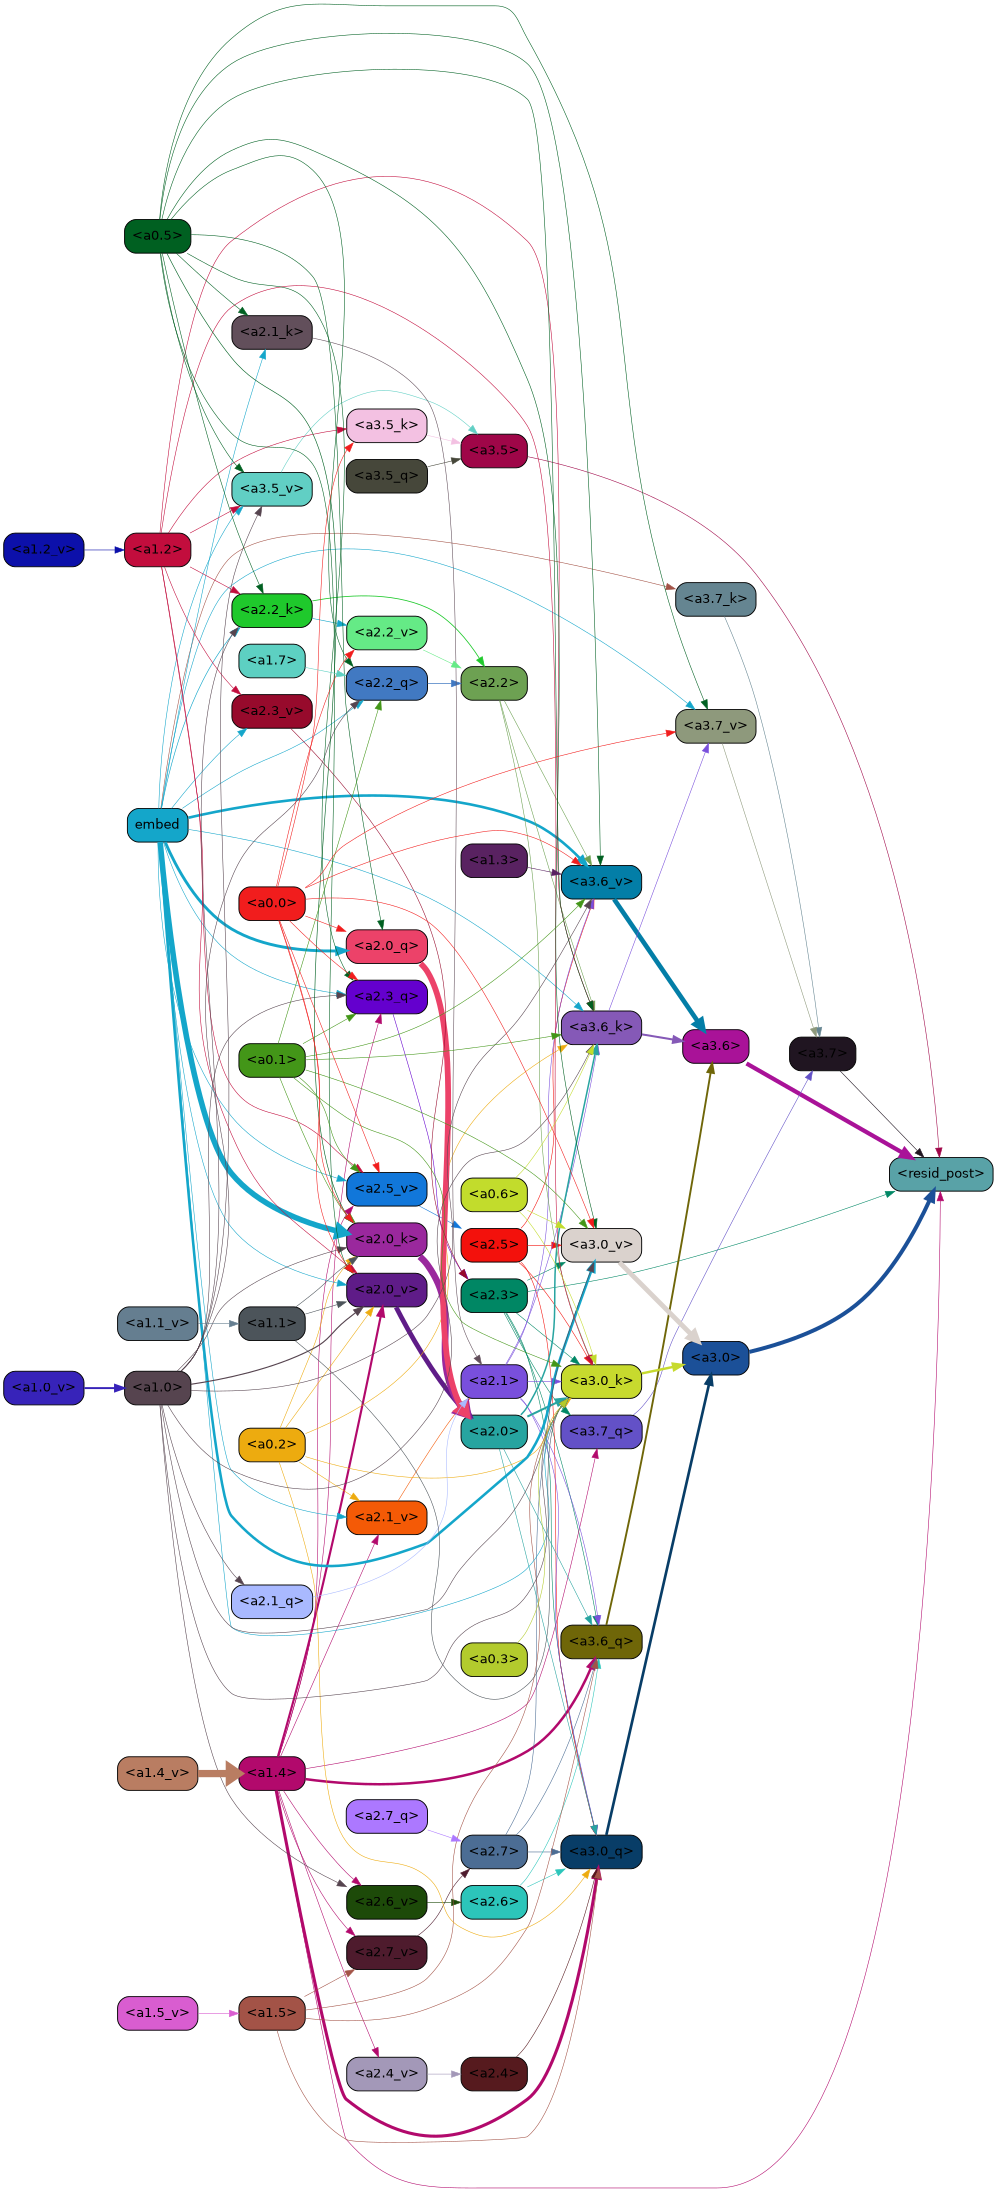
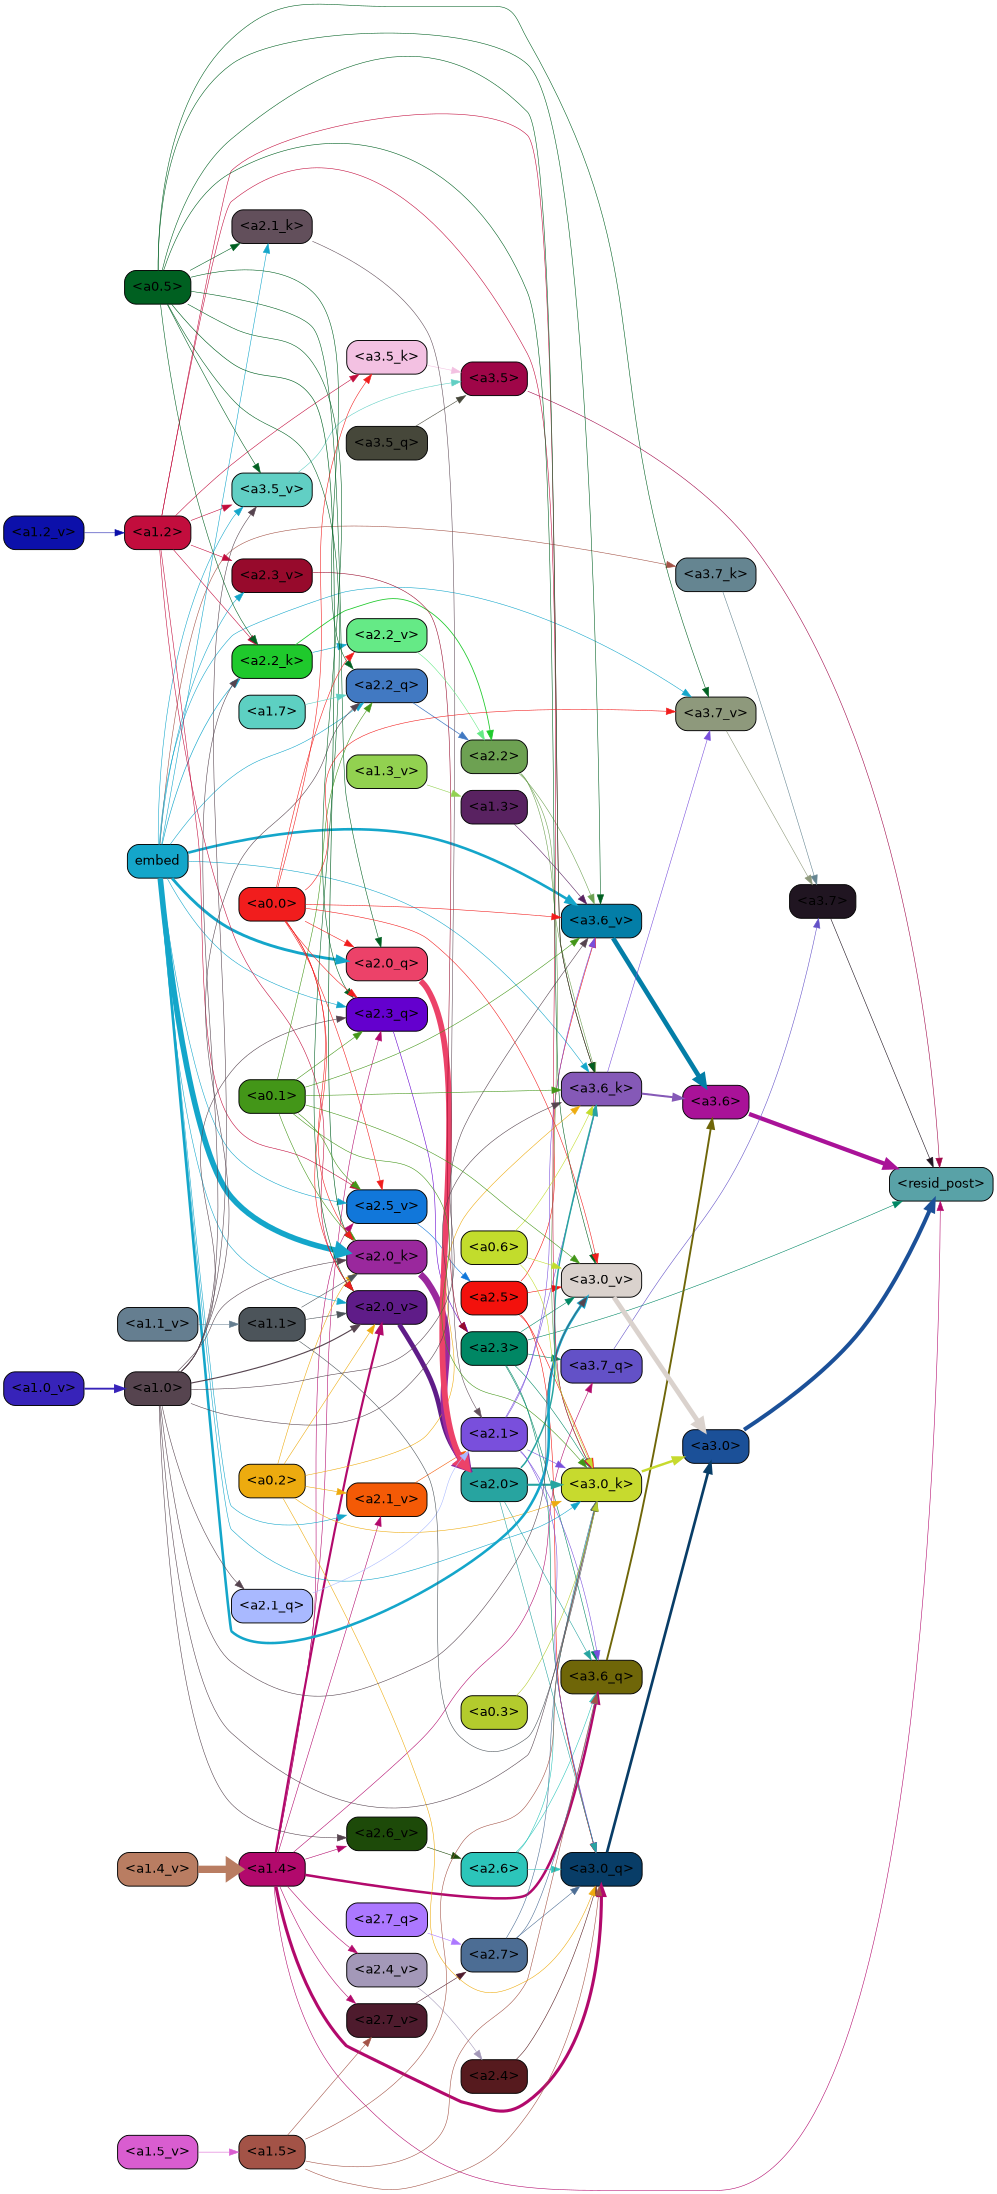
none -> (387, 772)
none -> (556, 1684)
